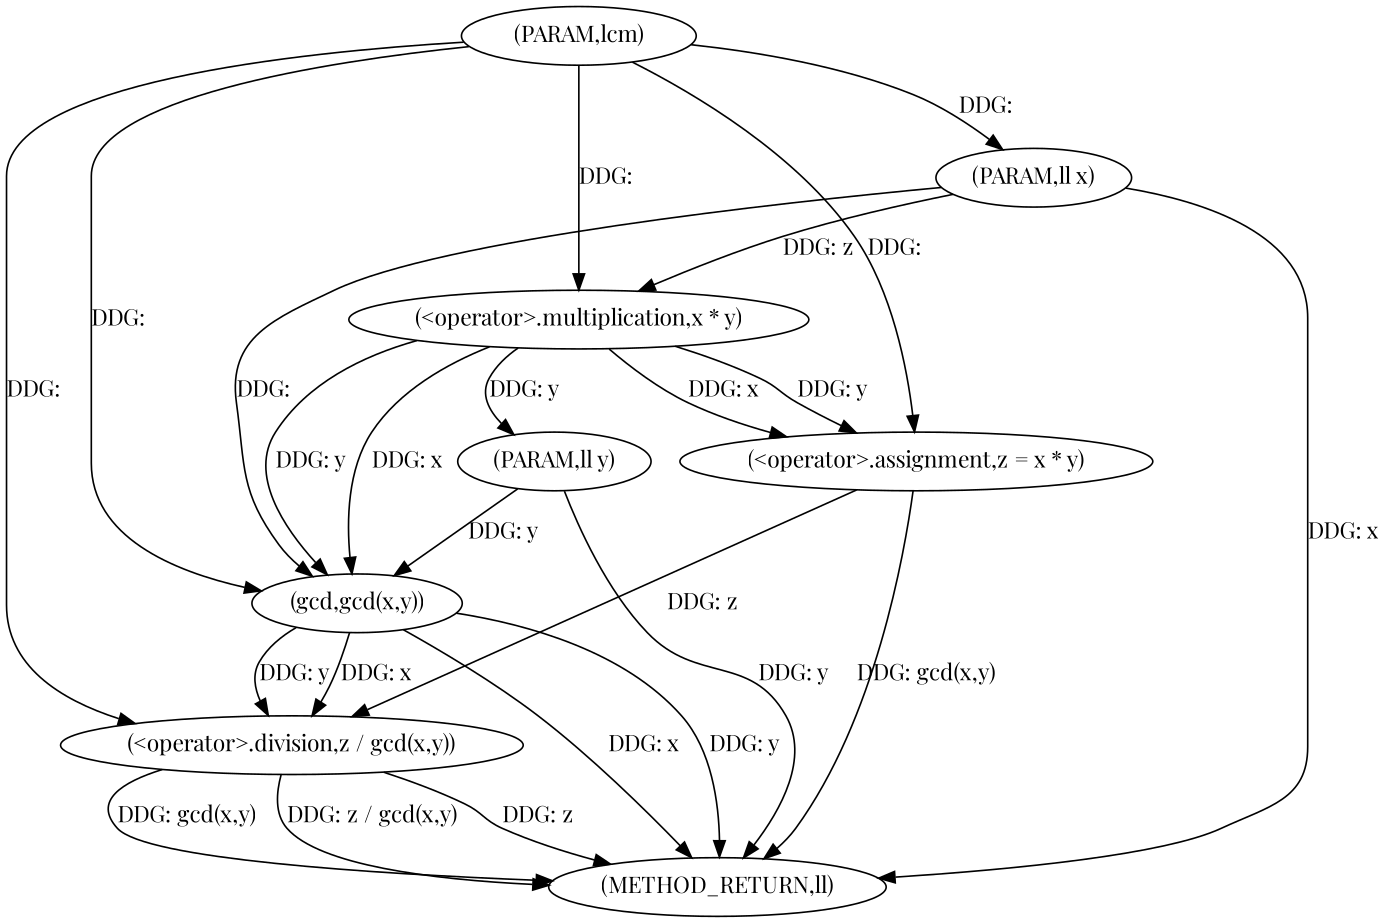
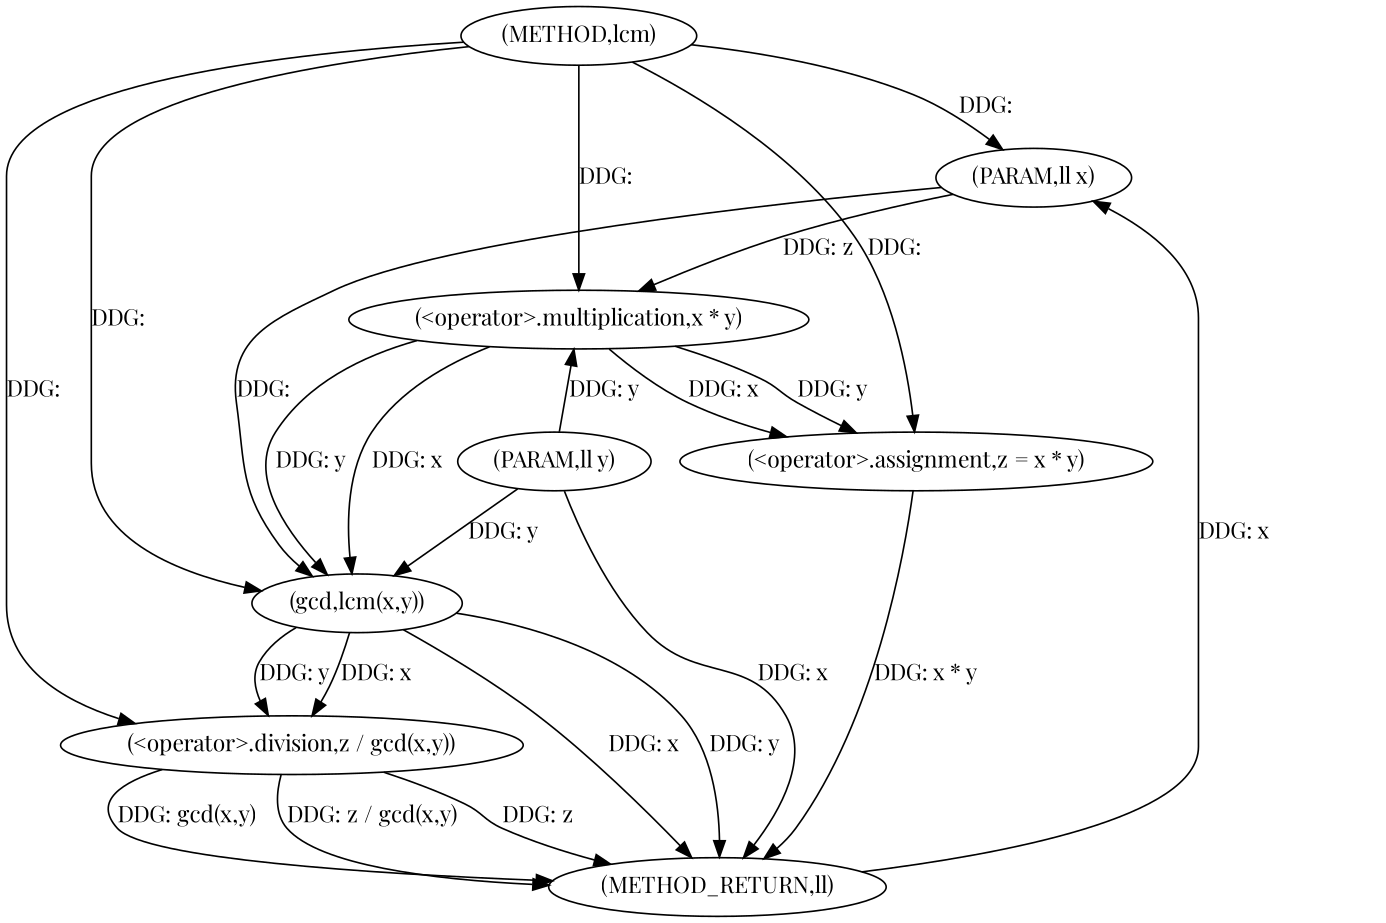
(579, 36) -> (579, 36)
(488, 382) -> (565, 399)
(357, 603) -> (357, 603)
(600, 605) -> none
(1308, 641) -> (1198, 645)
(793, 674) -> (793, 674)
(926, 674) -> (926, 674)
